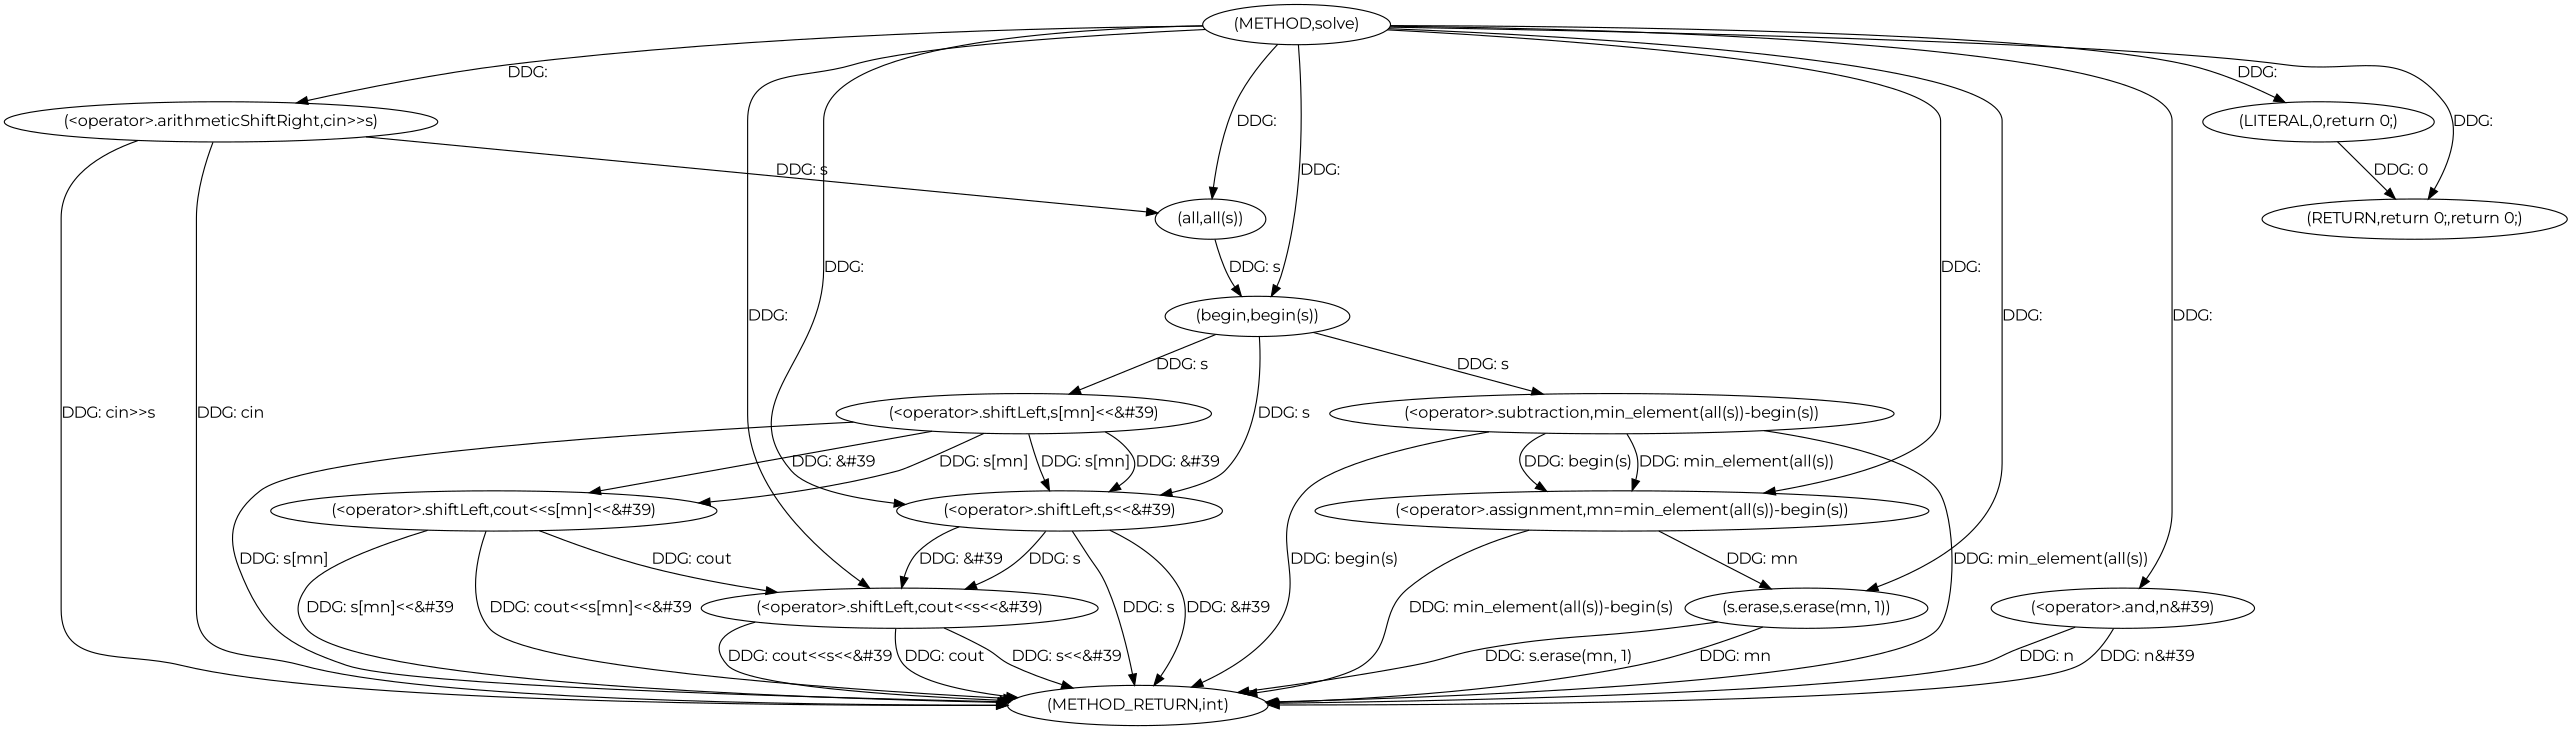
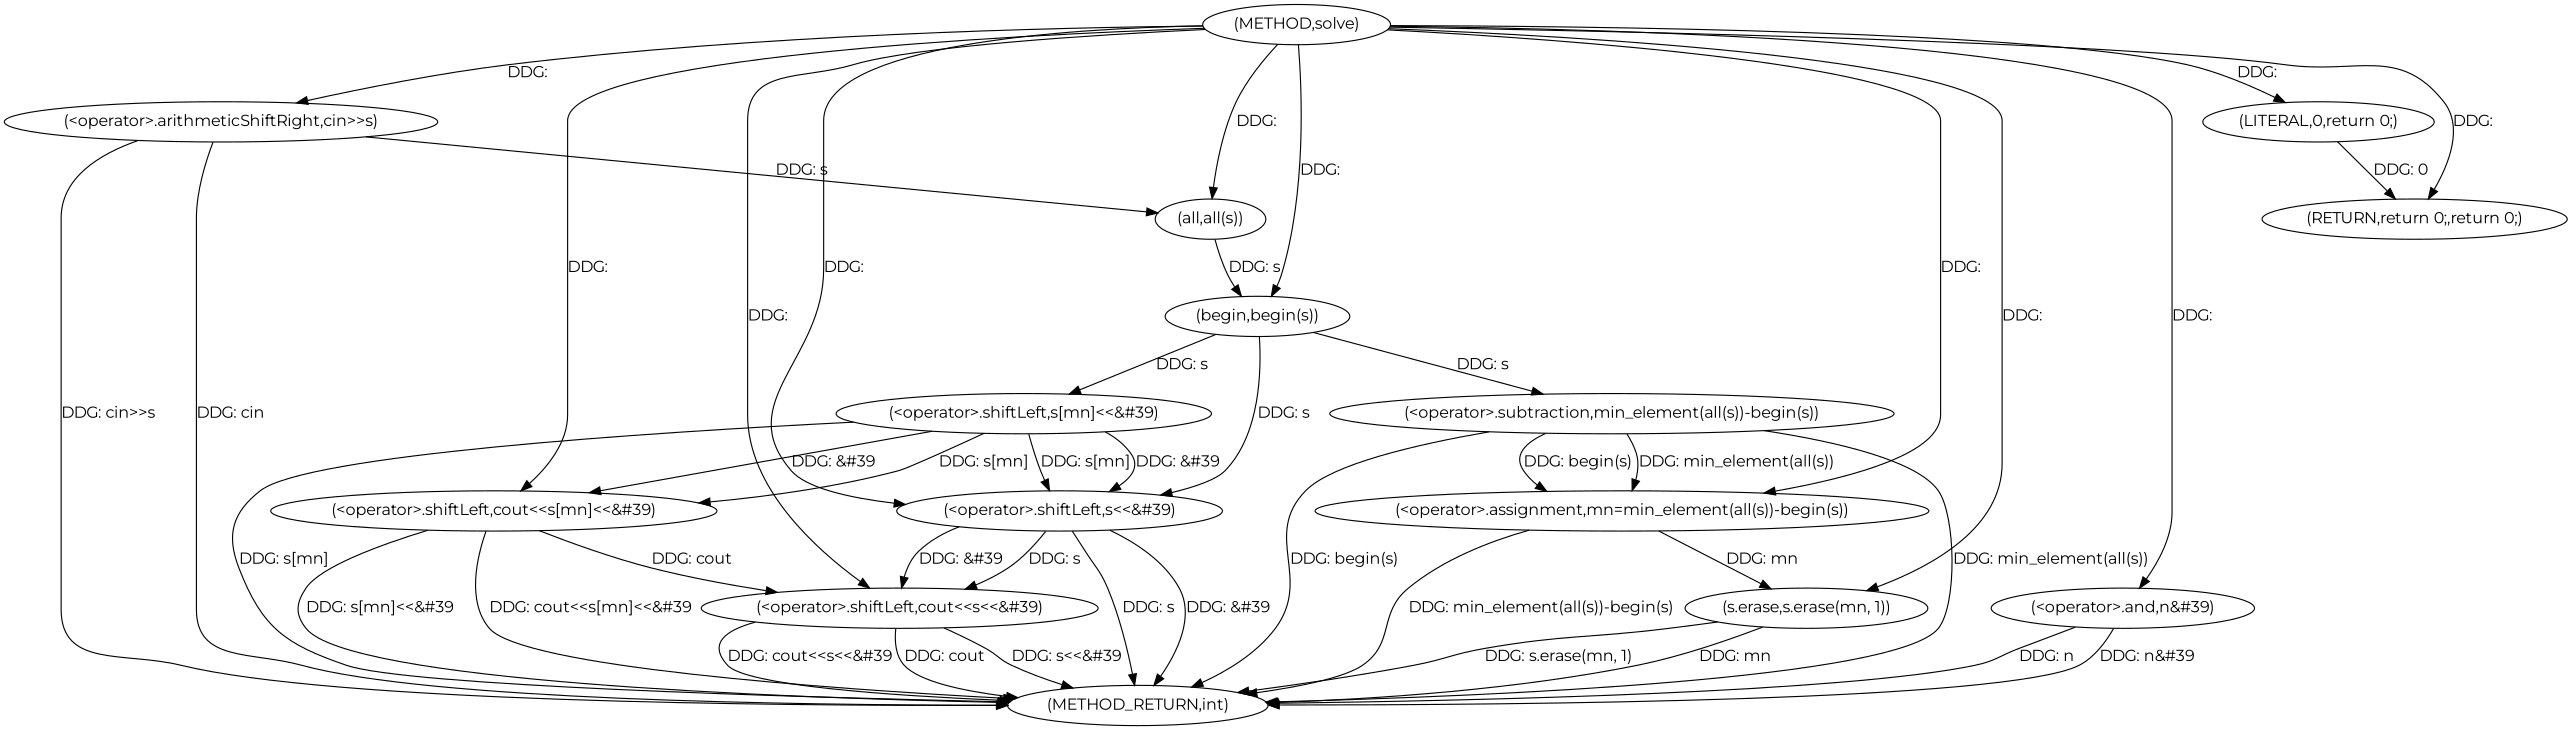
none -> (693, 70)
